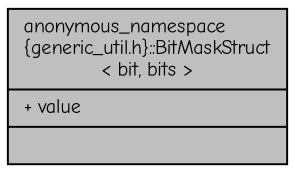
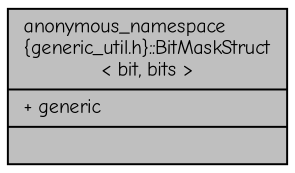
(53, 107) -> (63, 107)
